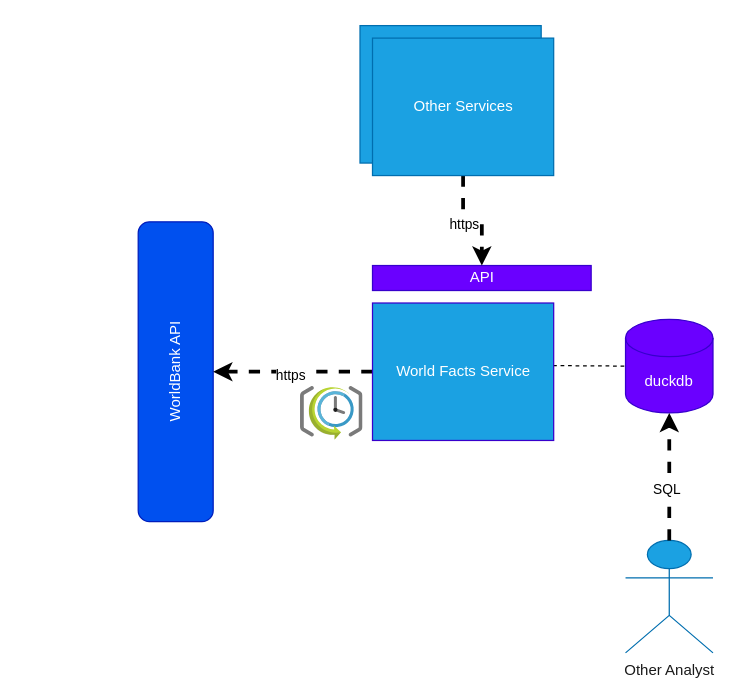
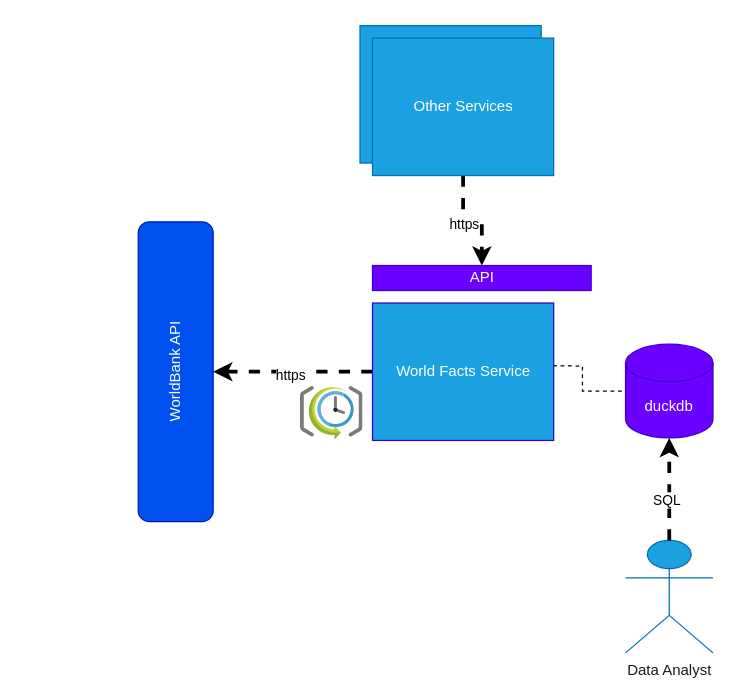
(669, 366) -> (669, 391)
(670, 671) -> (670, 671)
